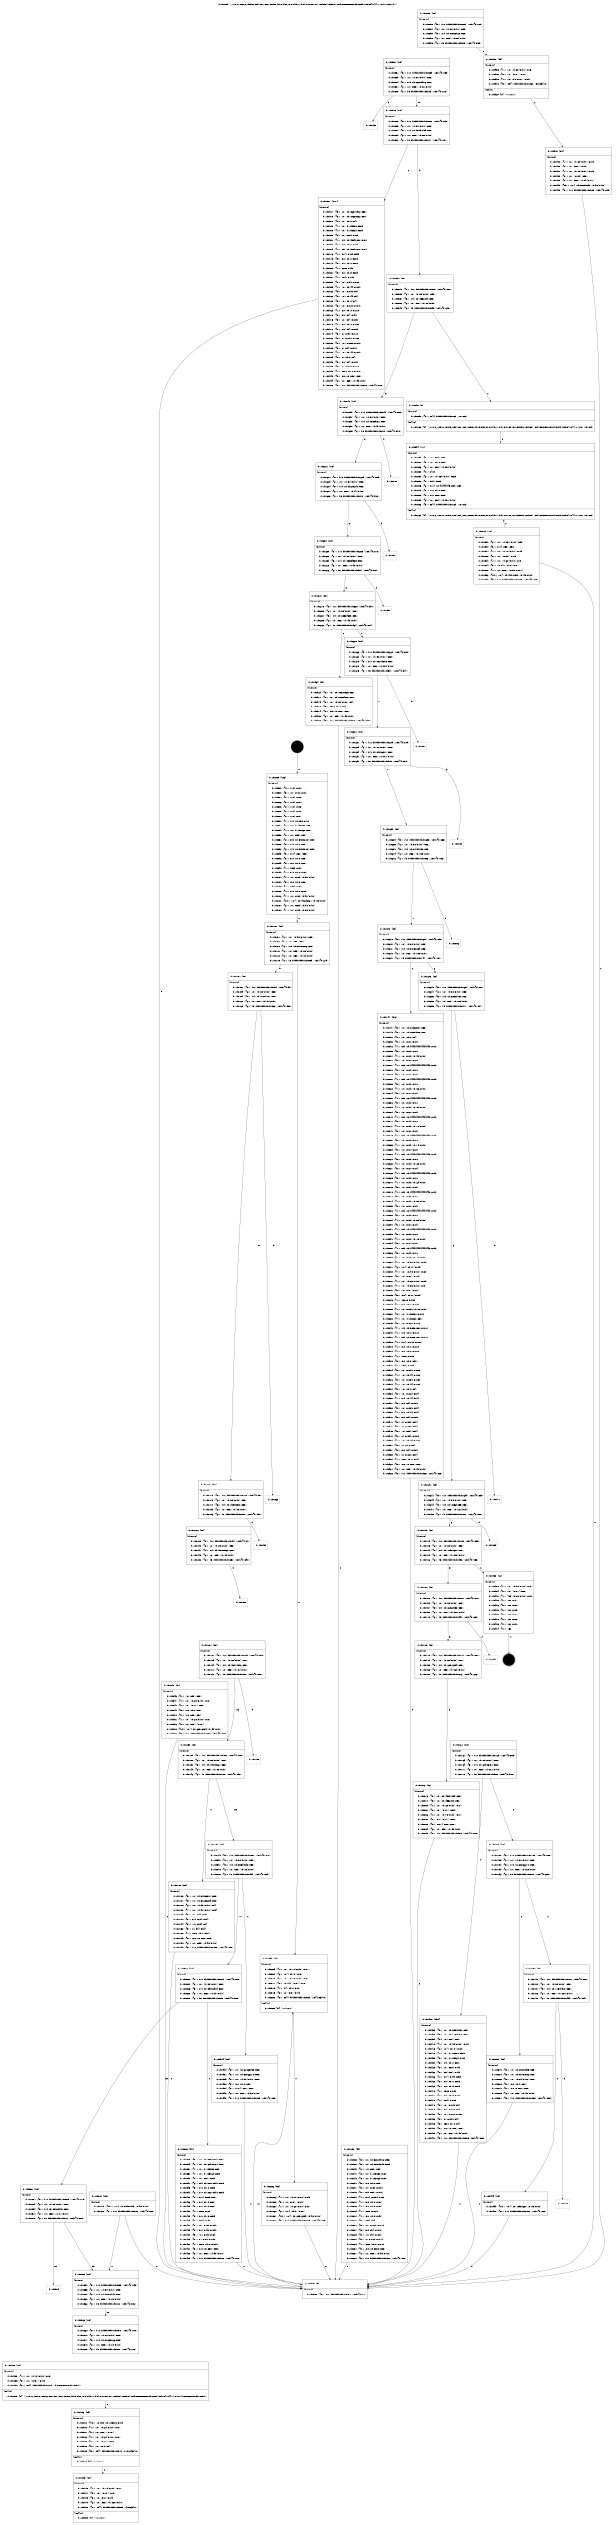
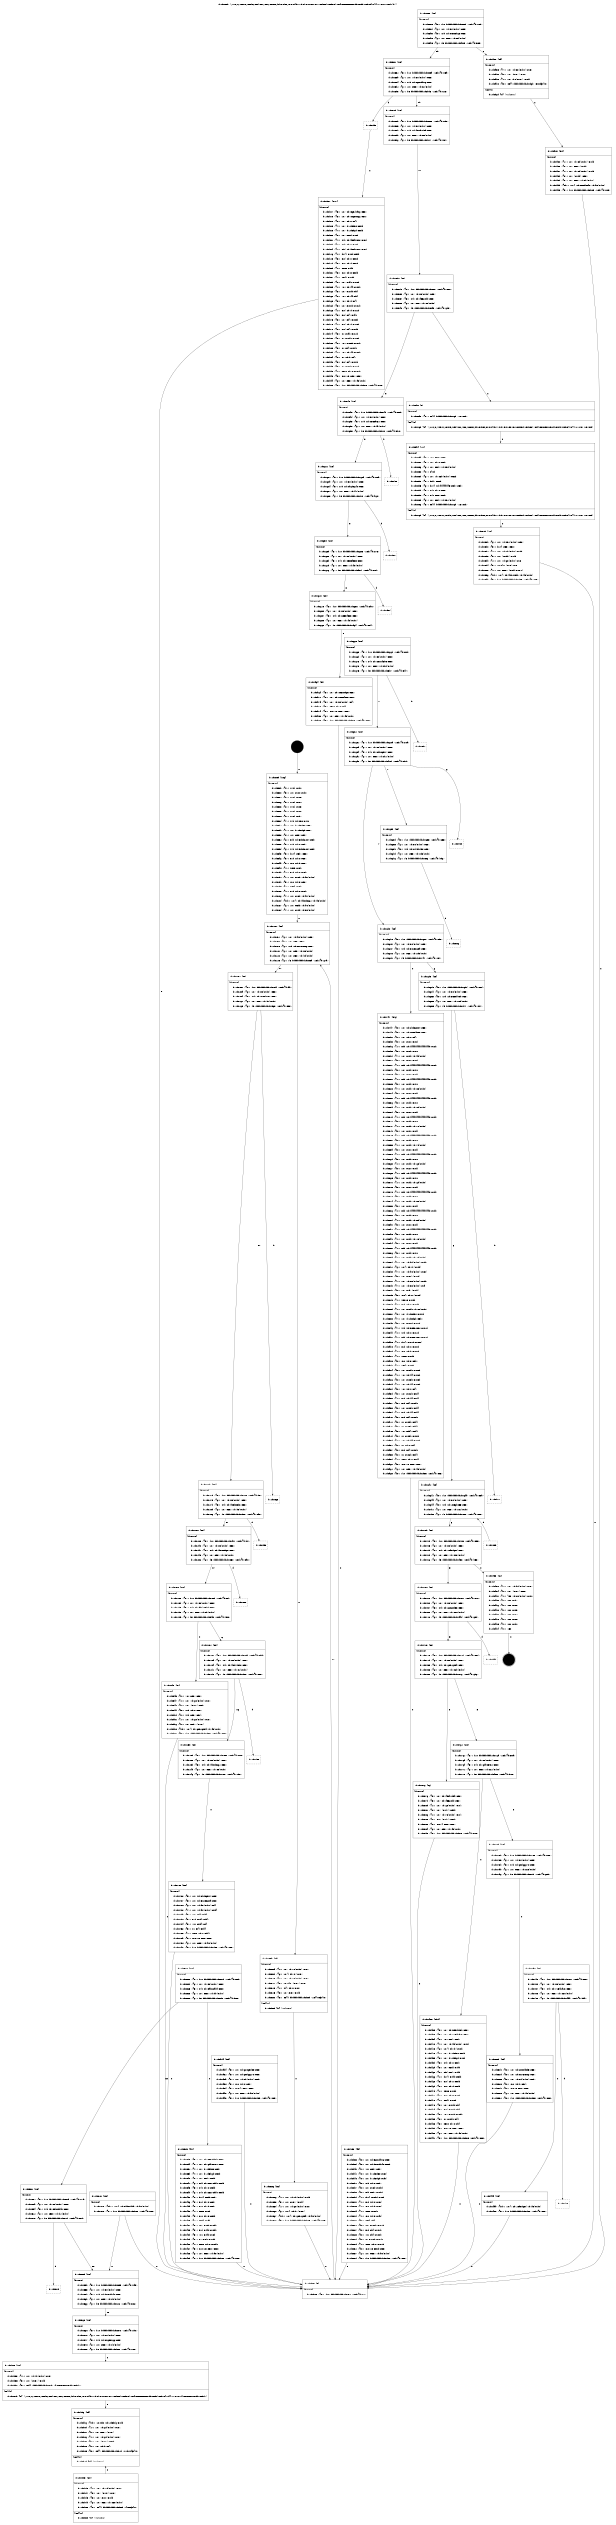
none -> (434, 52)
(419, 171) -> (419, 171)
(396, 172) -> (366, 163)
(504, 524) -> (501, 523)
(359, 633) -> none
(412, 893) -> (363, 846)
none -> (225, 1522)
(483, 1527) -> (485, 1530)
none -> (199, 1602)
none -> (465, 1709)
(239, 1860) -> none
(538, 1921) -> none
(255, 2154) -> (331, 1622)
(55, 2266) -> (55, 2266)
none -> (106, 2357)
(103, 2469) -> (106, 2471)
